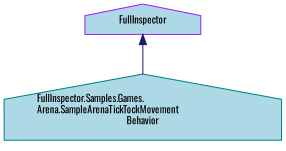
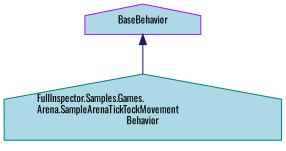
(143, 21) -> (143, 21)
